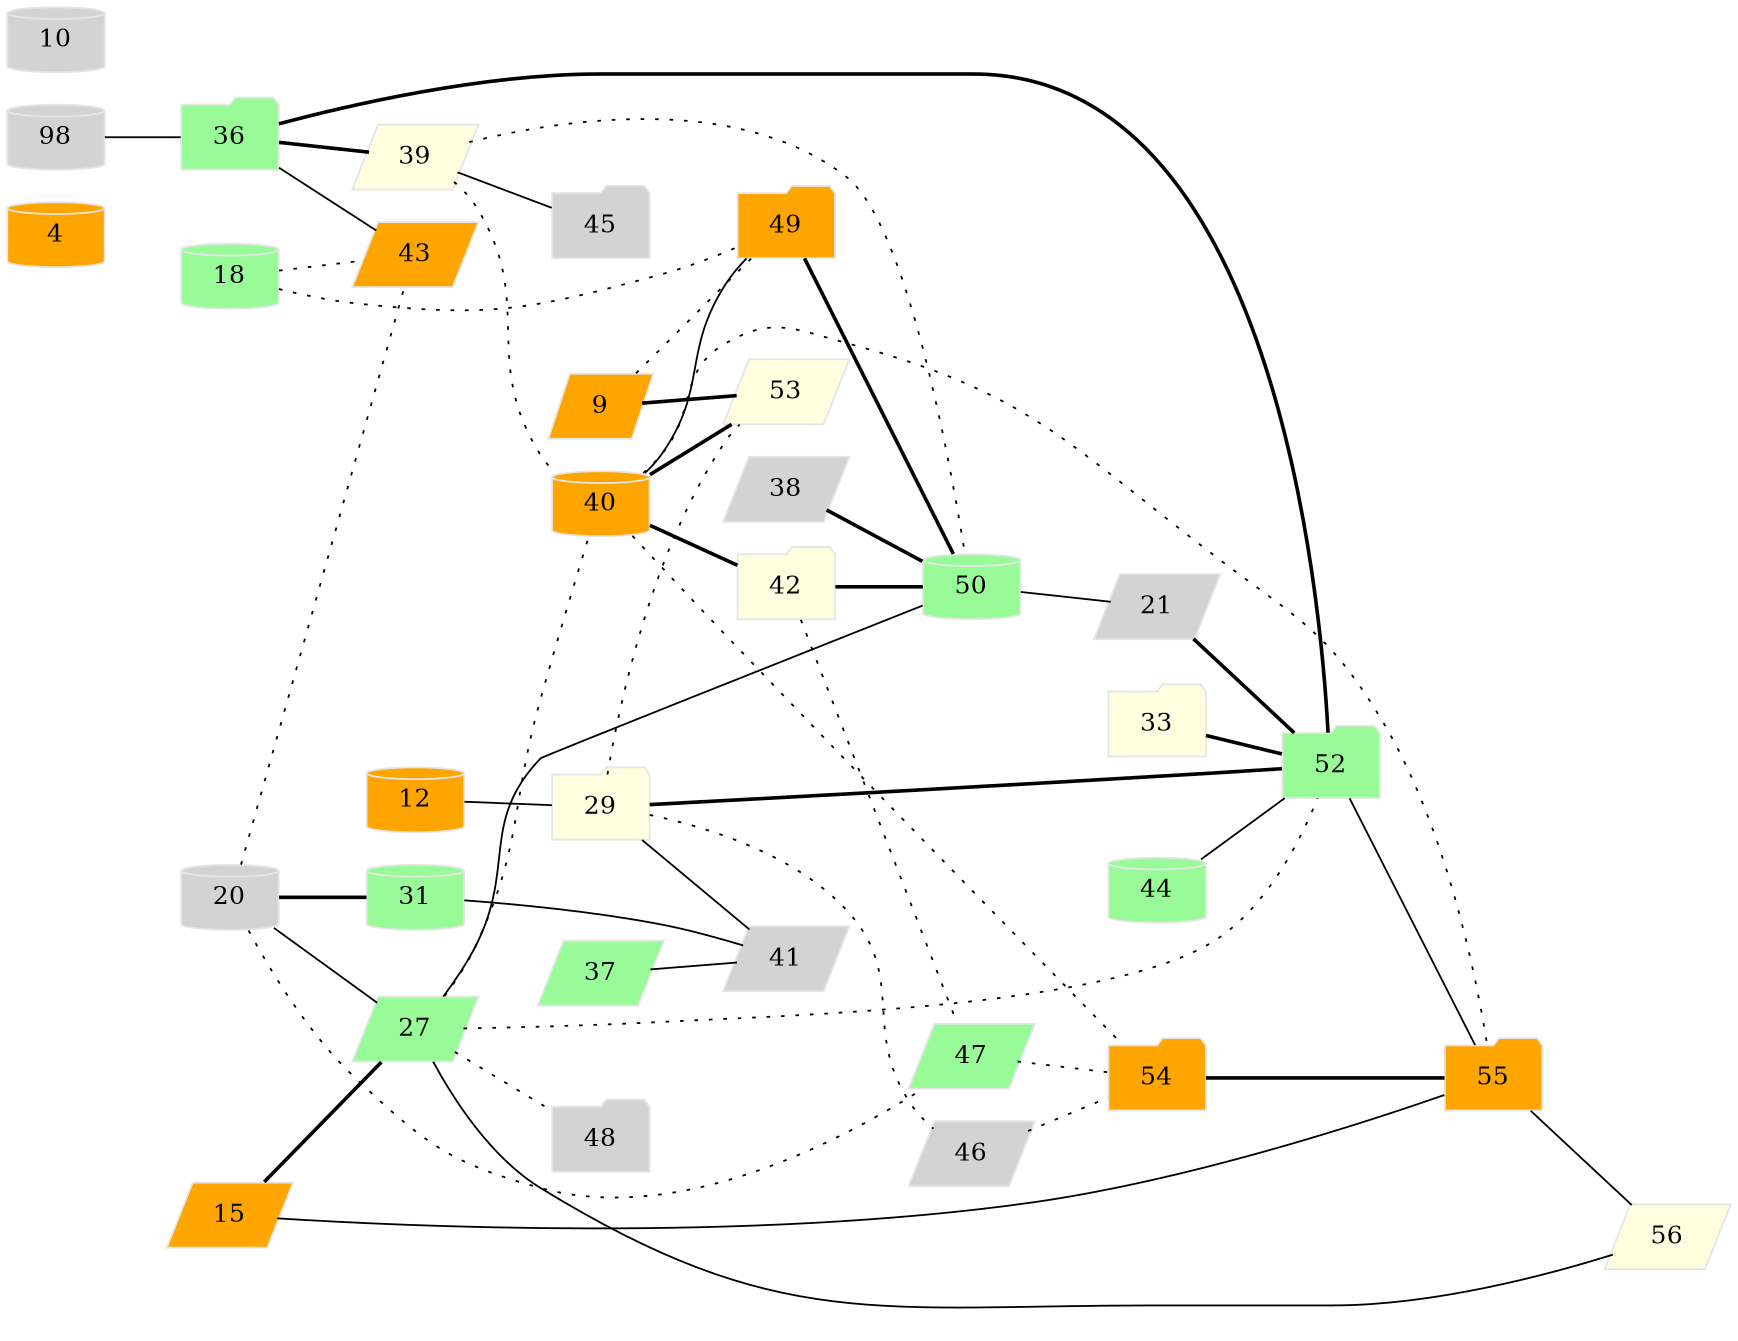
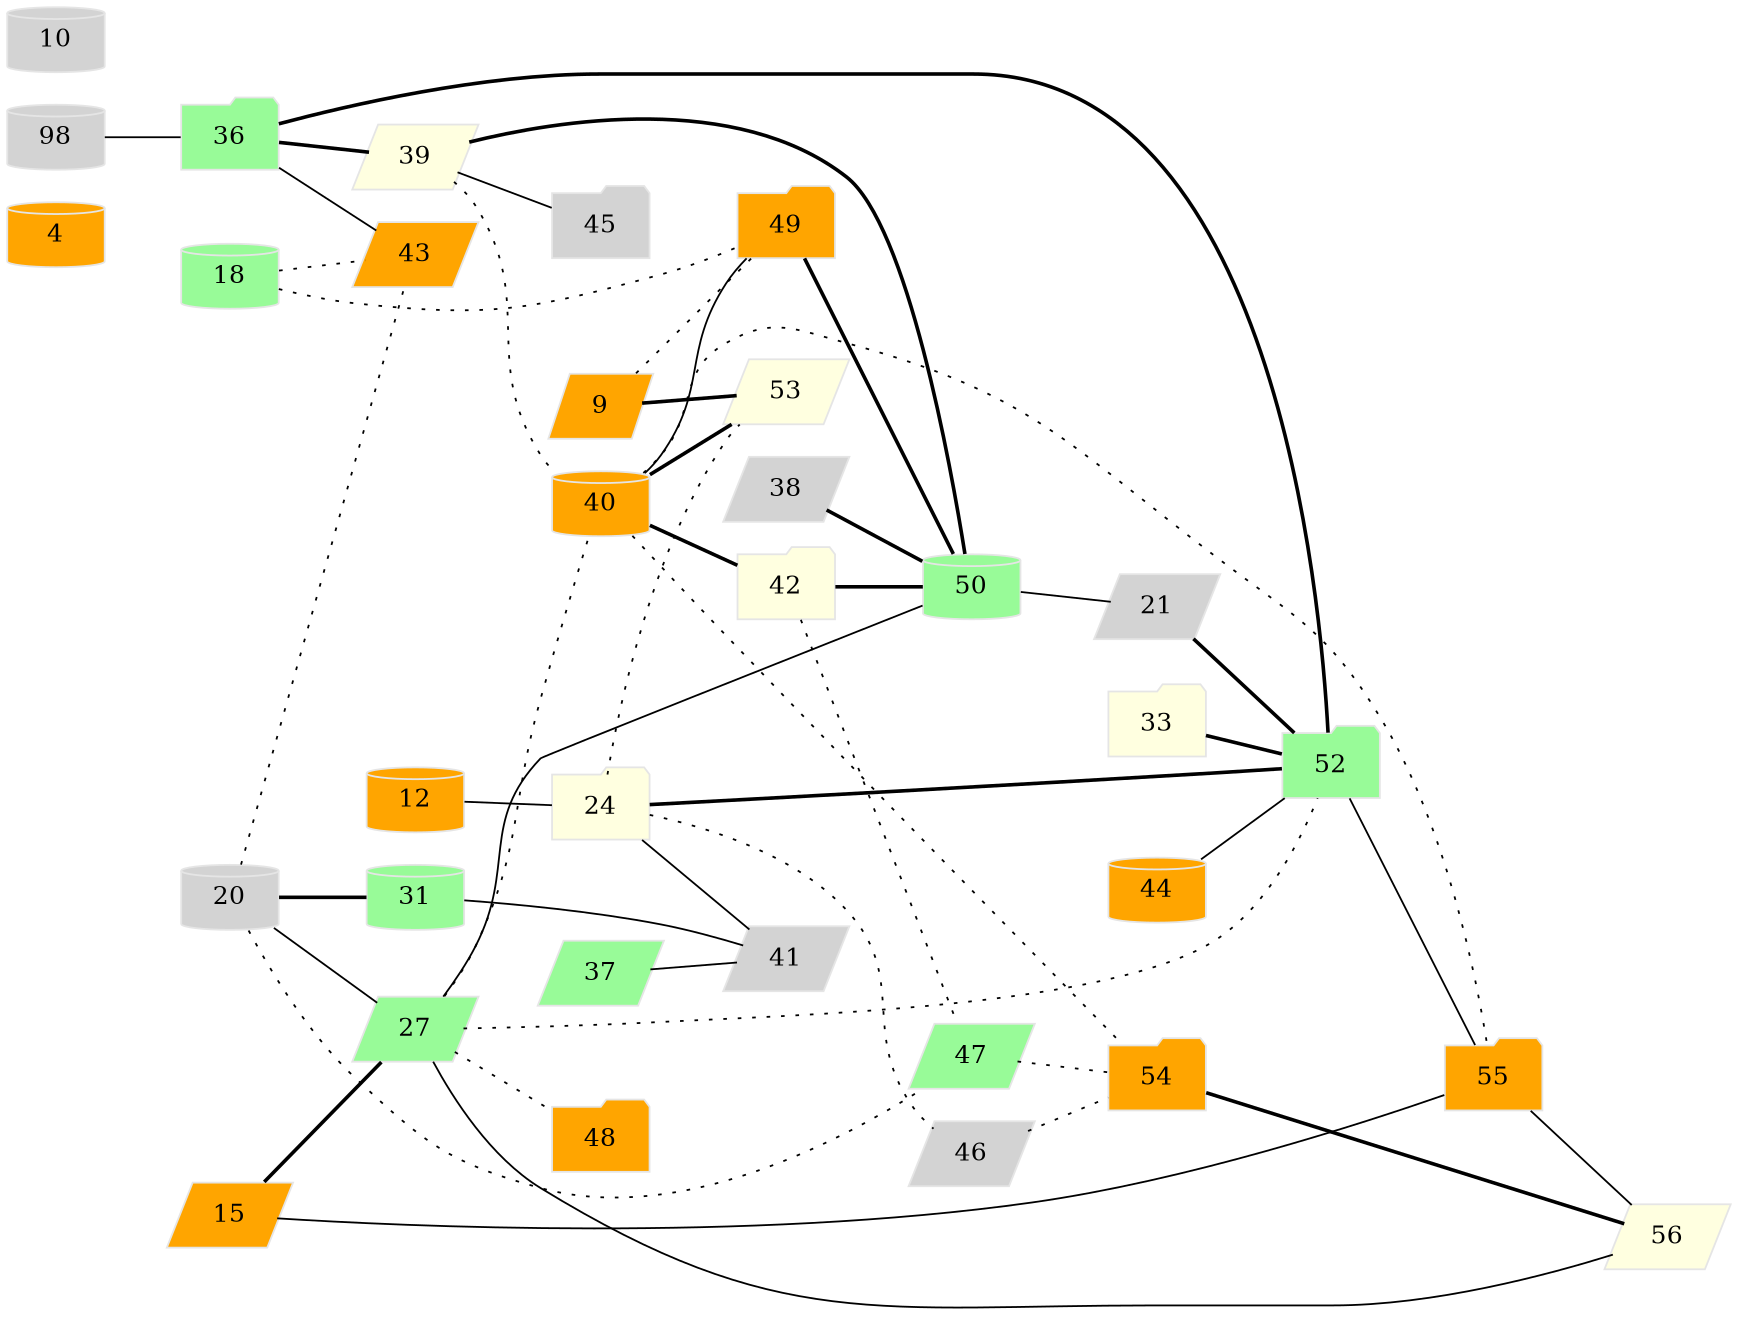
(849, 180) -> (849, 180)
(601, 807) -> (601, 807)
(1157, 890) -> (1157, 890)
(1325, 1078) -> (1415, 1158)
(601, 1139) -> (601, 1139)
